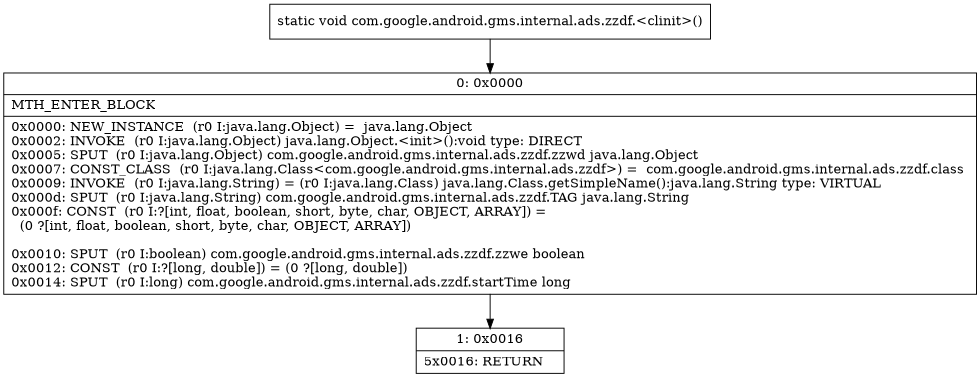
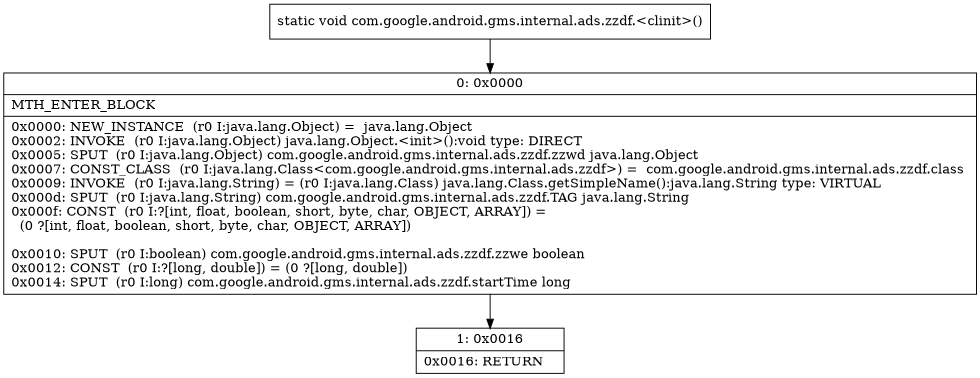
(490, 362) -> (490, 362)
